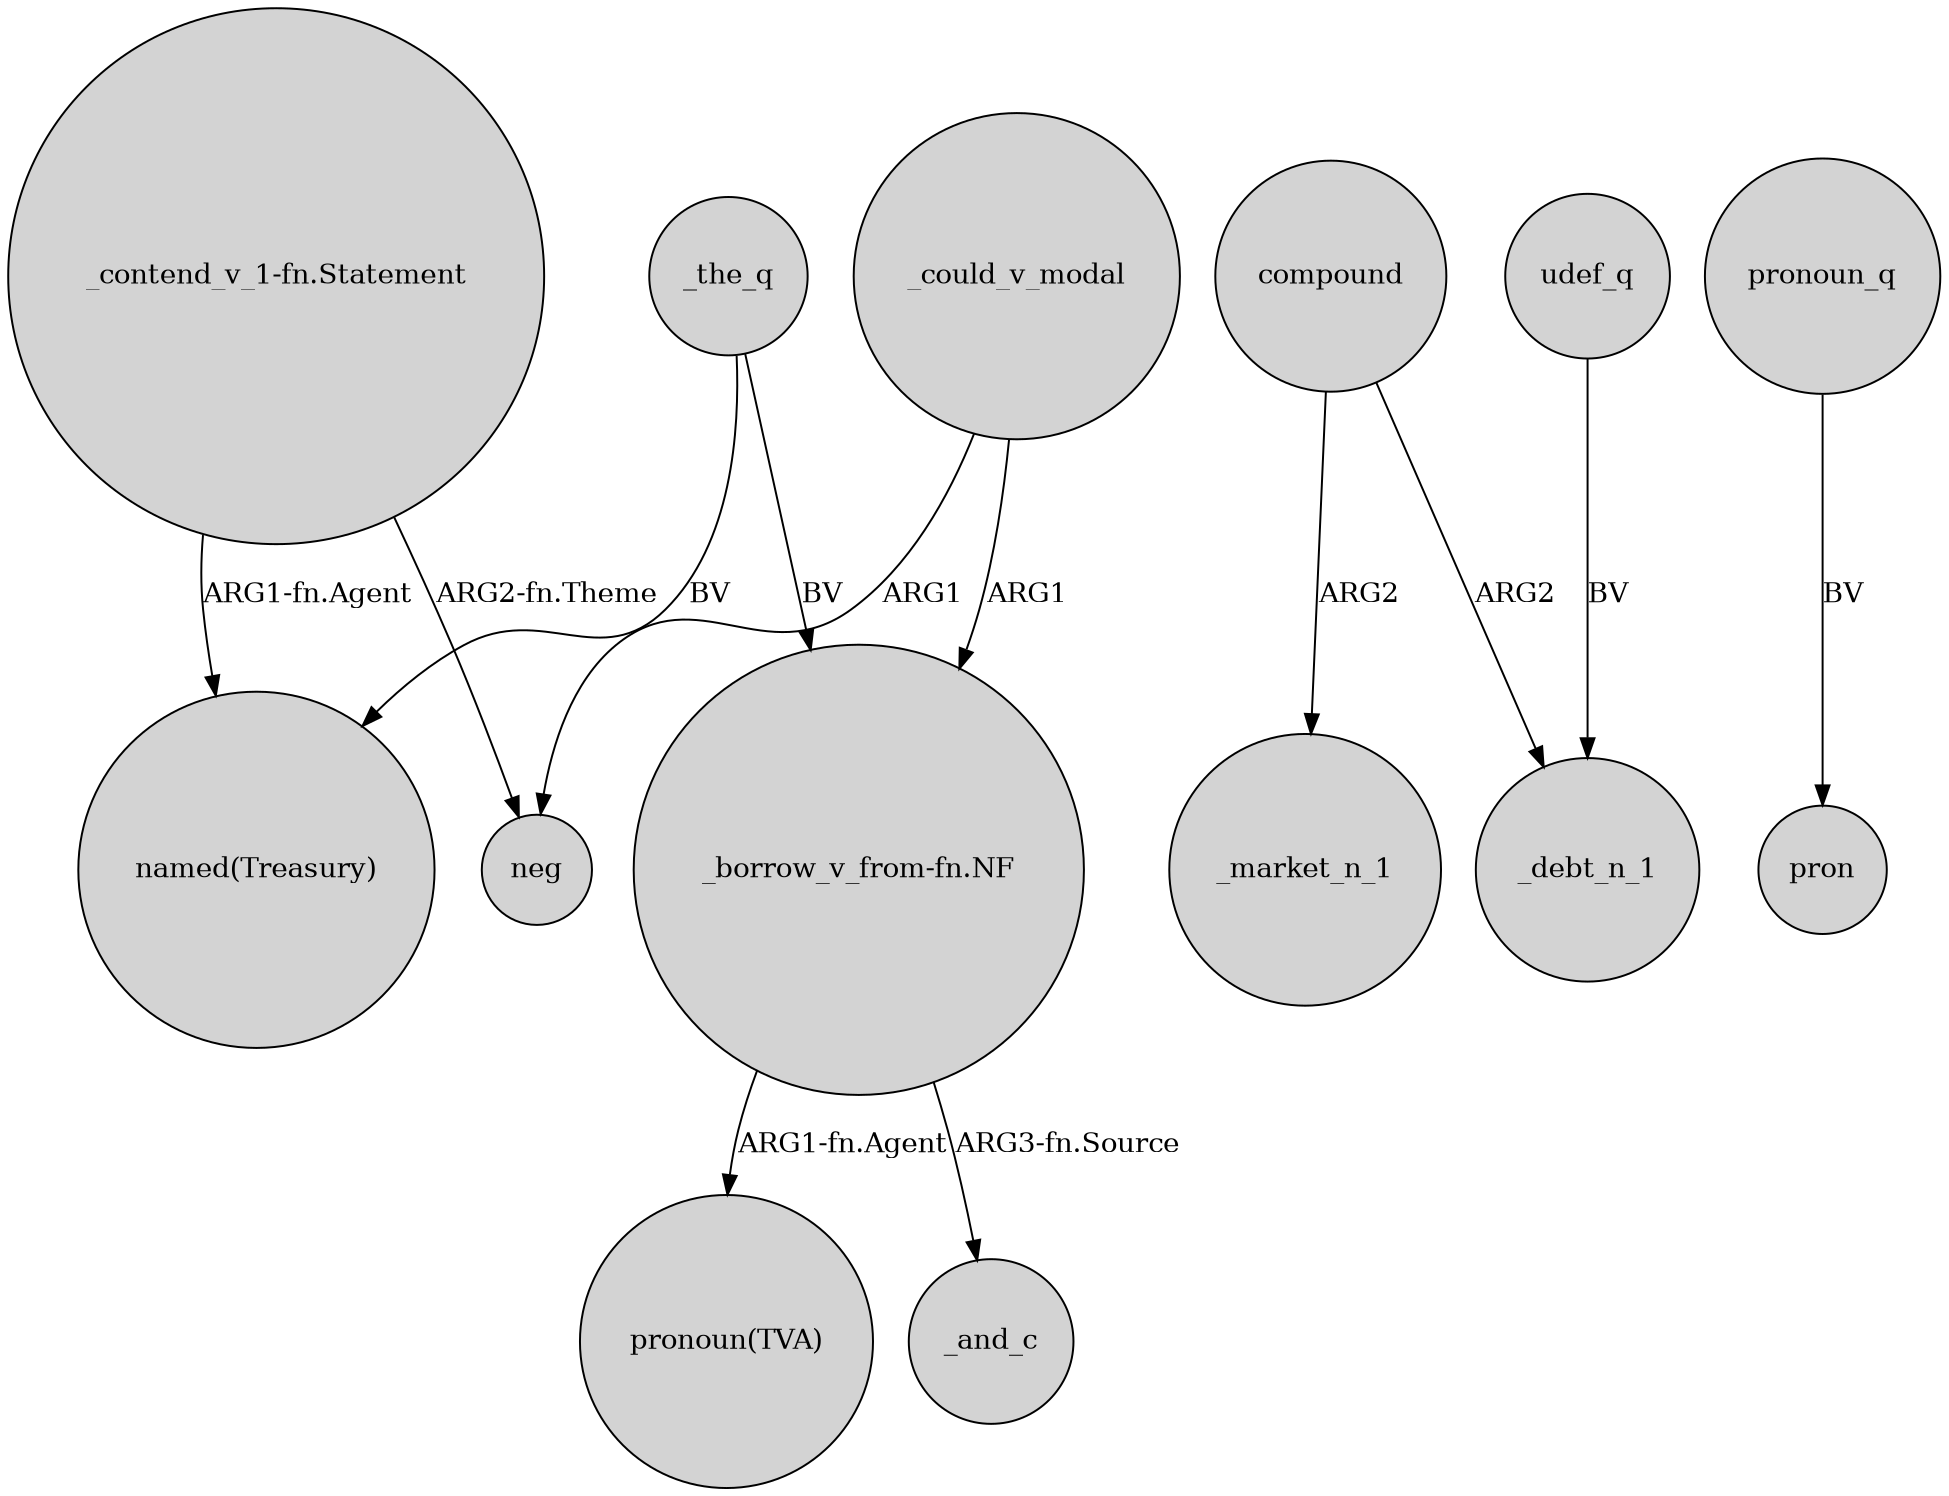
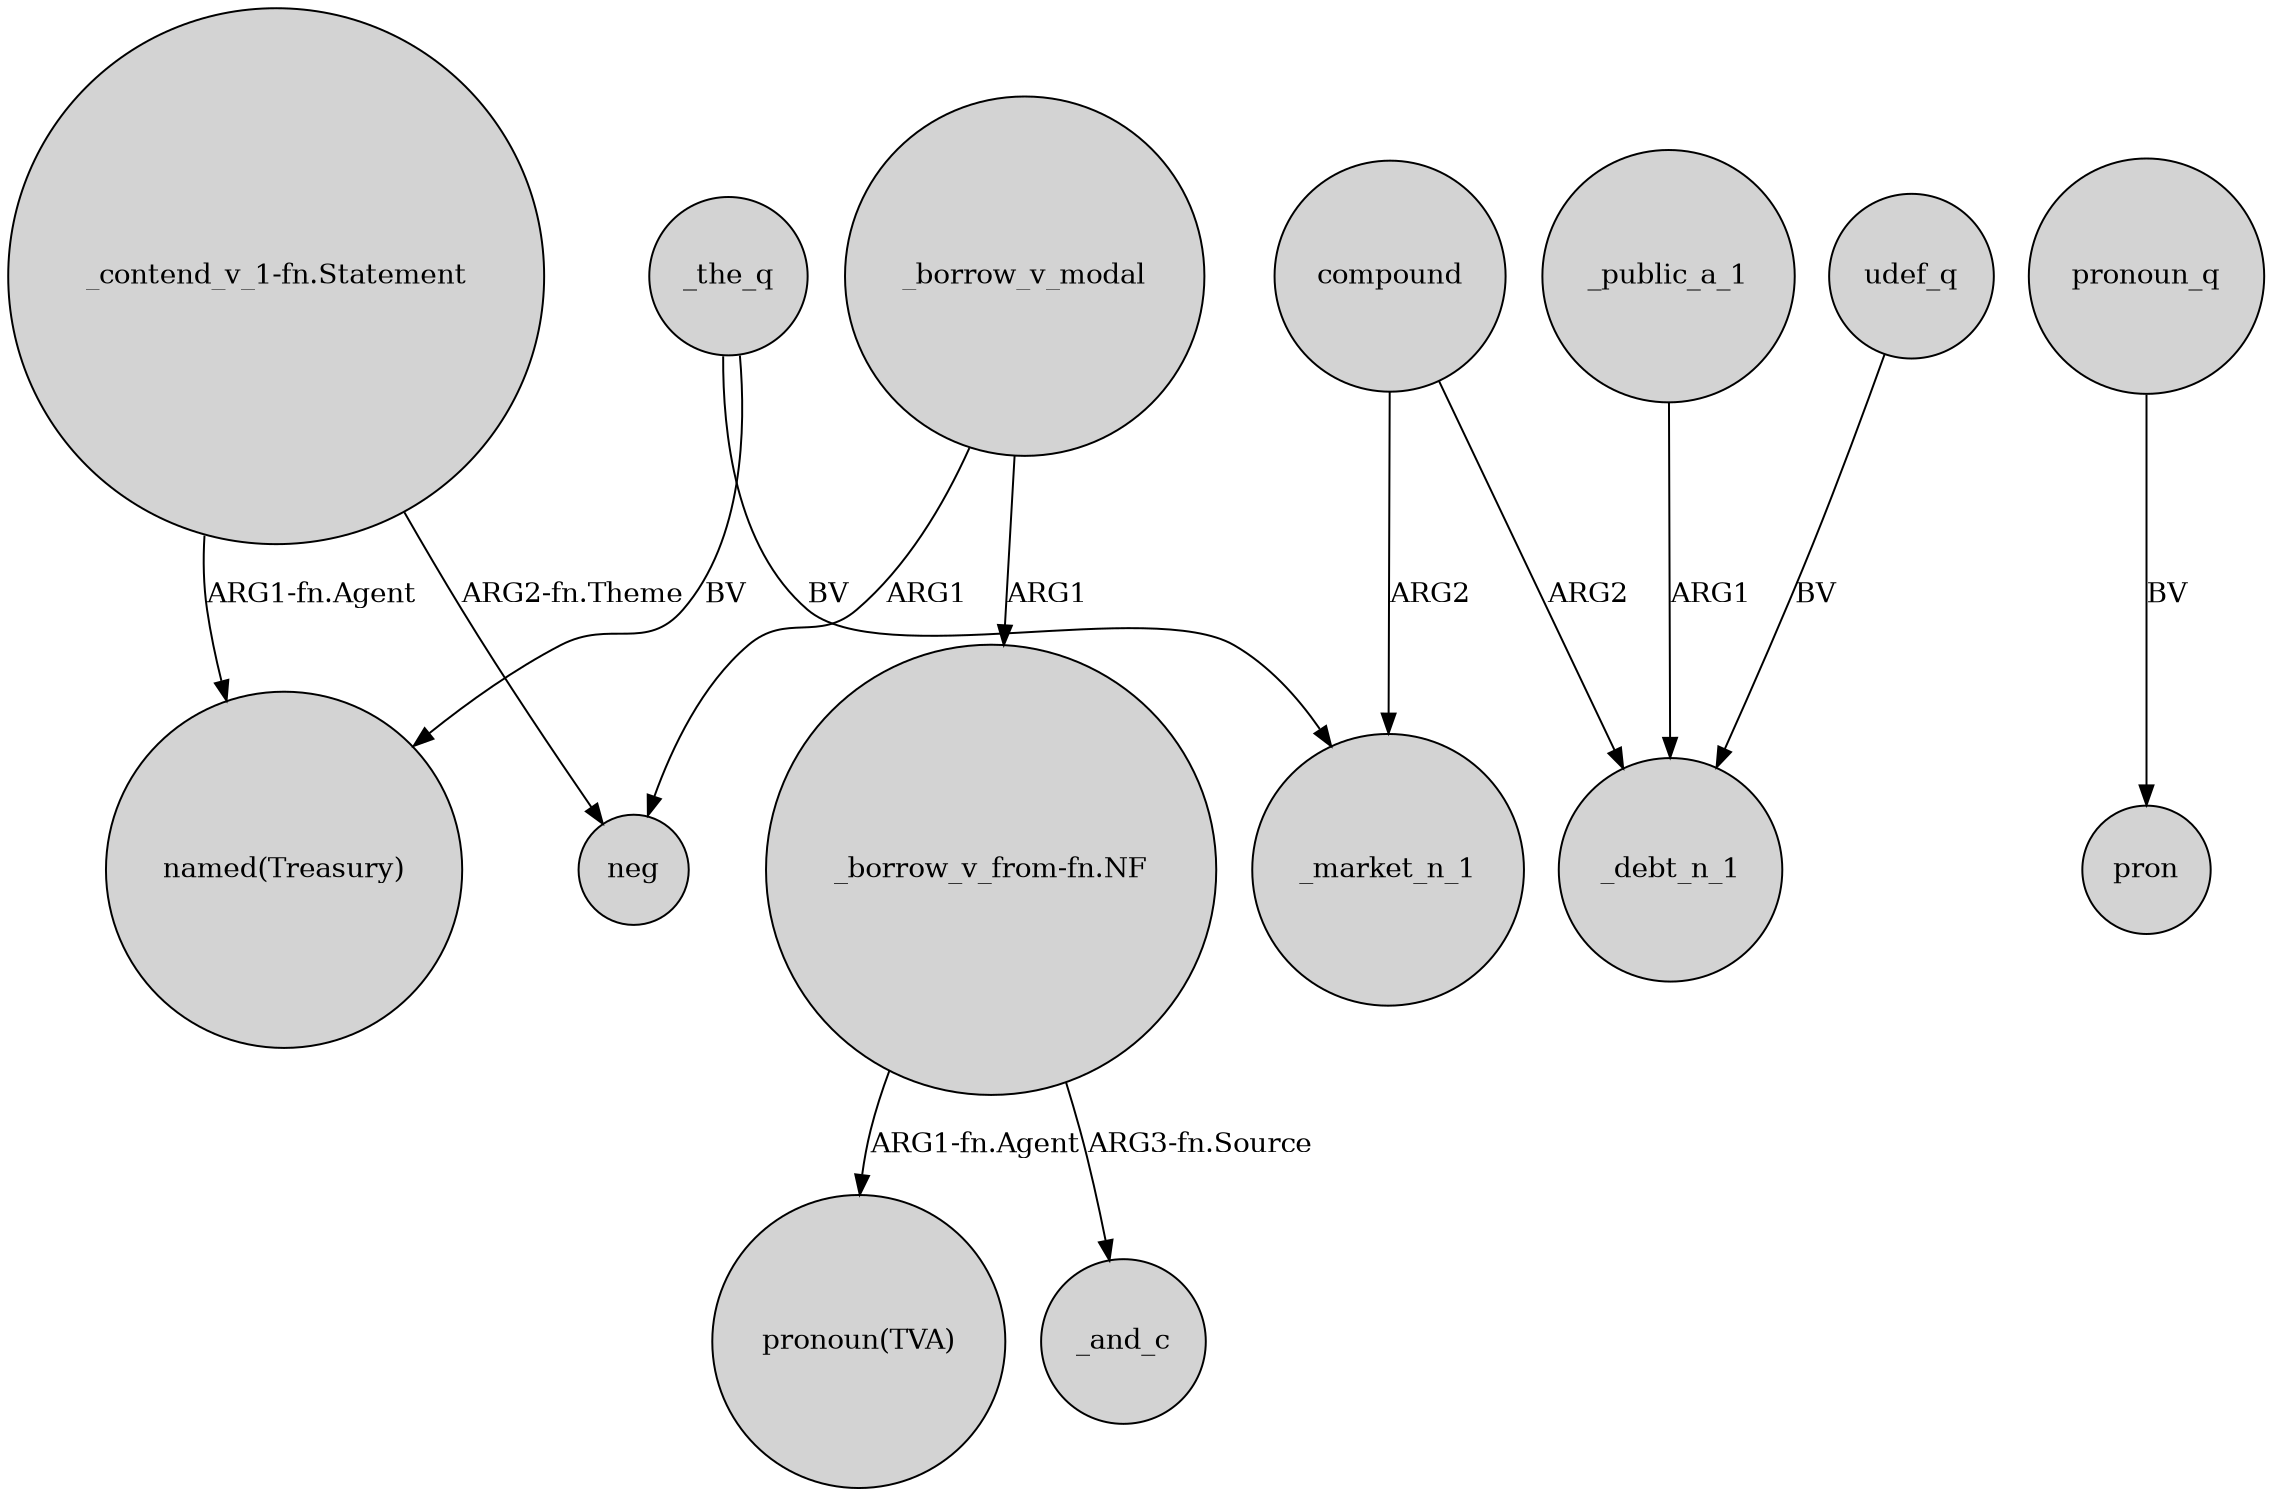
(1017, 276) -> (1025, 276)
none -> (1669, 276)
(776, 492) -> (943, 635)
